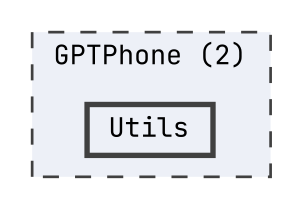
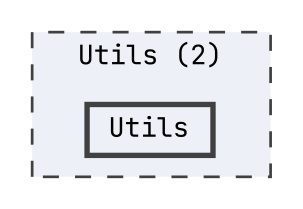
(151, 58) -> (151, 58)
